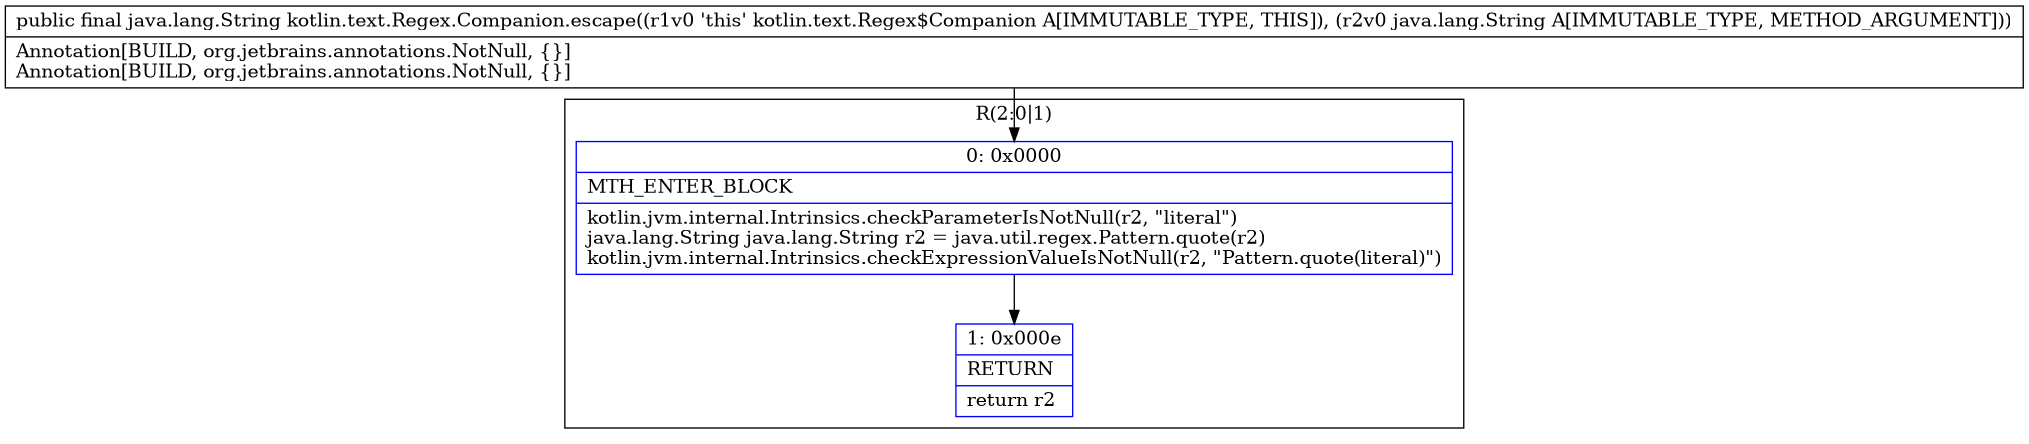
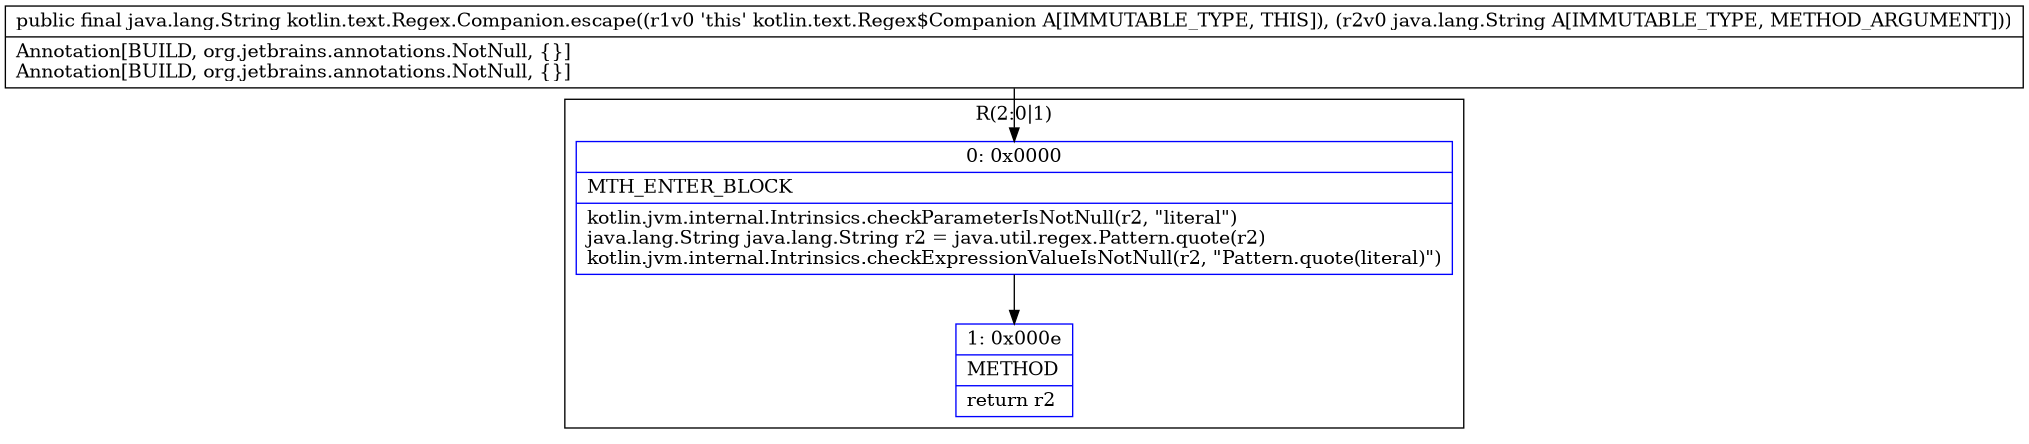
(1010, 370) -> (1013, 370)
